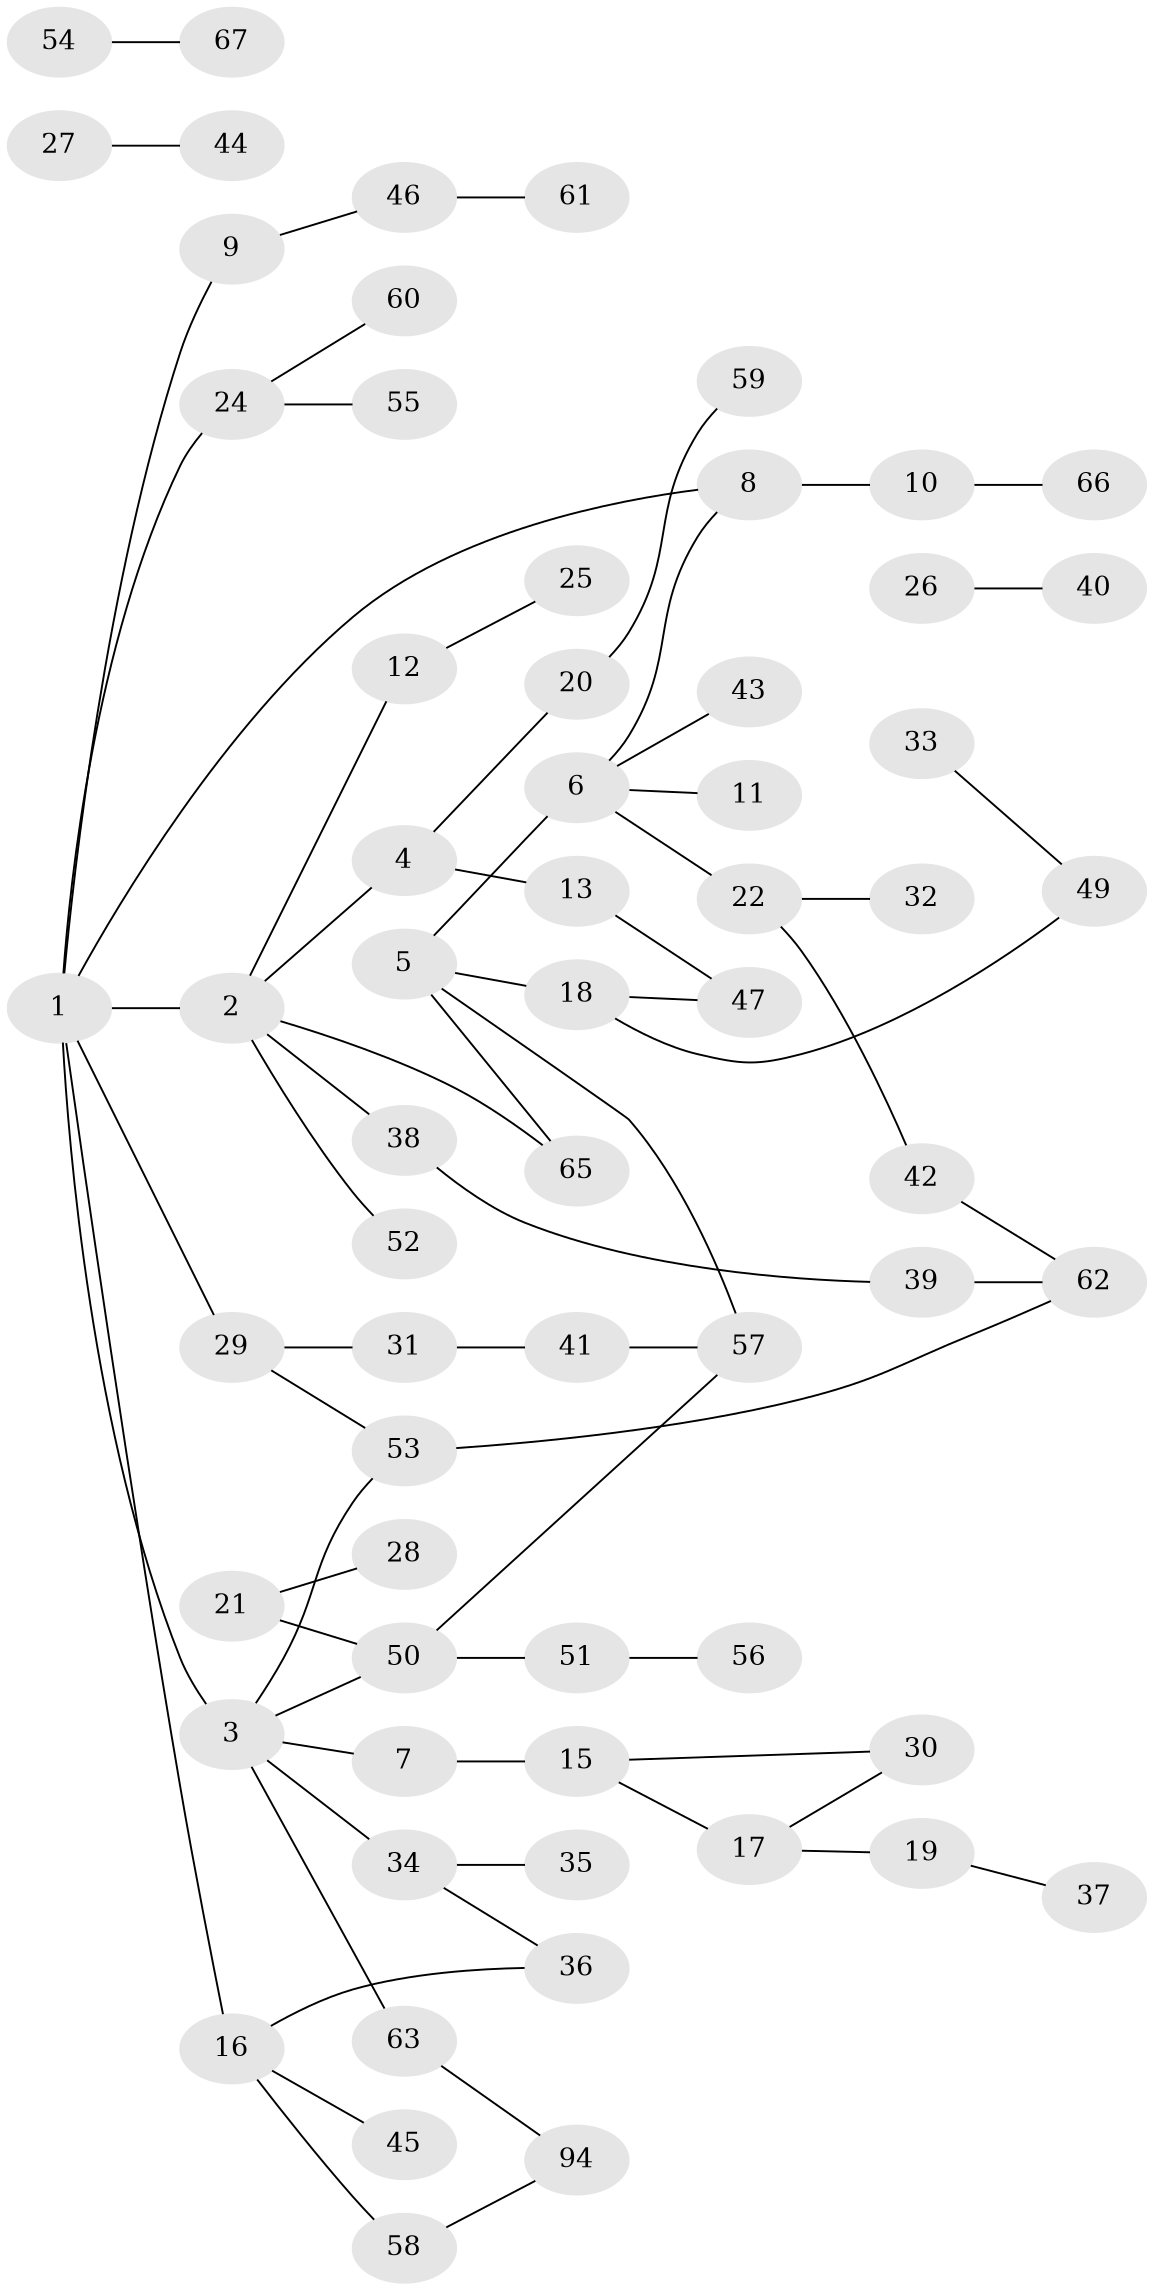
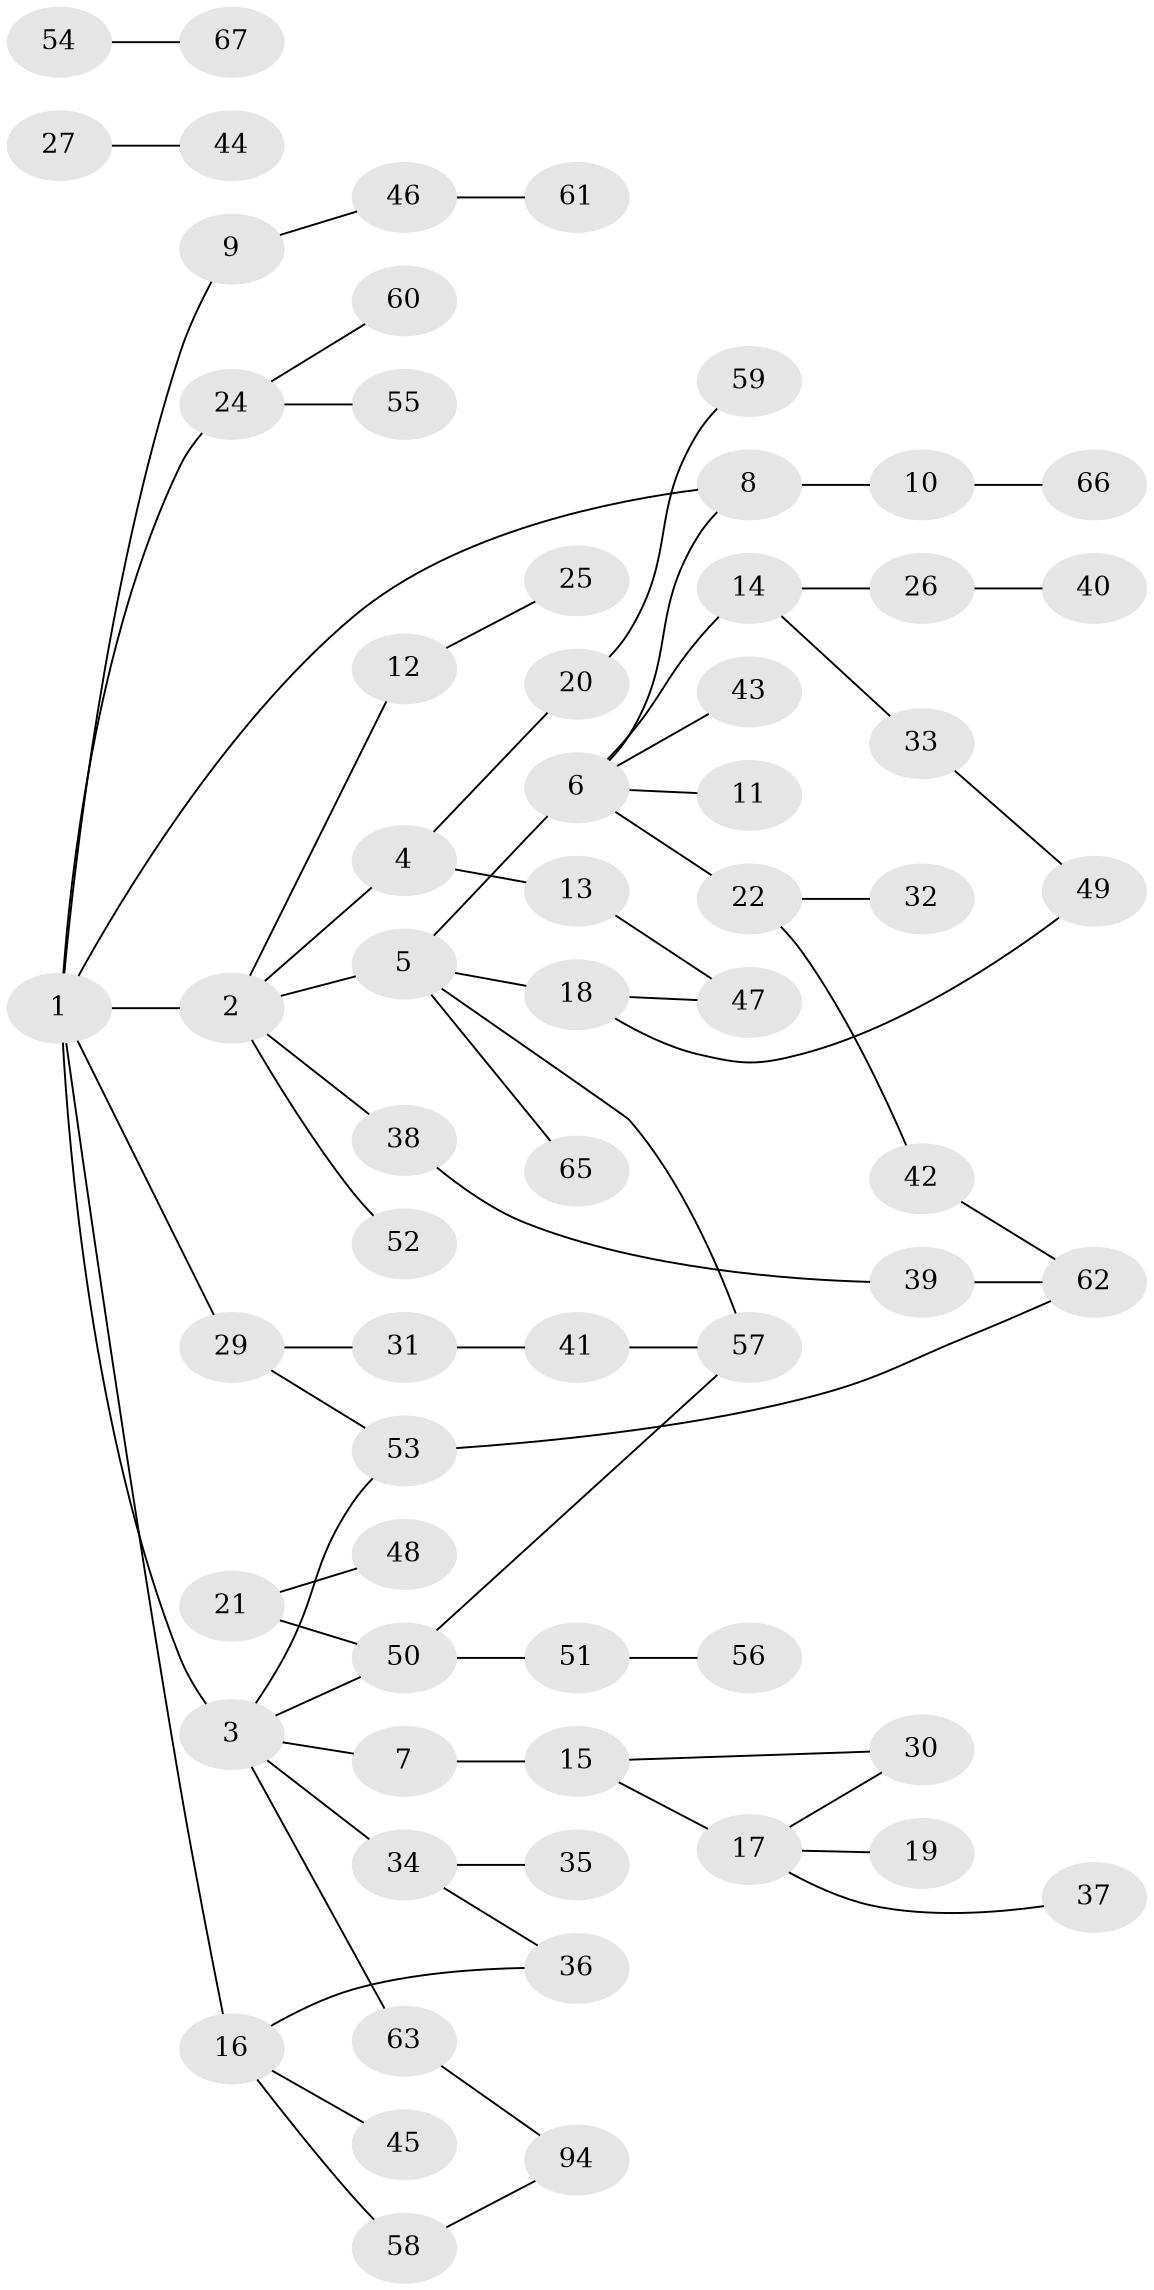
none -> (749, 588)
(418, 1071) -> (318, 986)
(404, 1554) -> (404, 1554)
(1008, 1875) -> (913, 1911)
